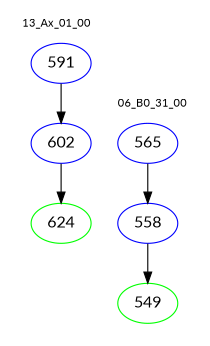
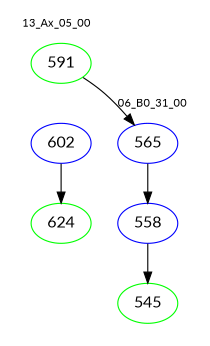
(57, 24) -> (57, 24)
(61, 63) -> (61, 63)
(61, 98) -> (116, 104)
(148, 303) -> (148, 303)
